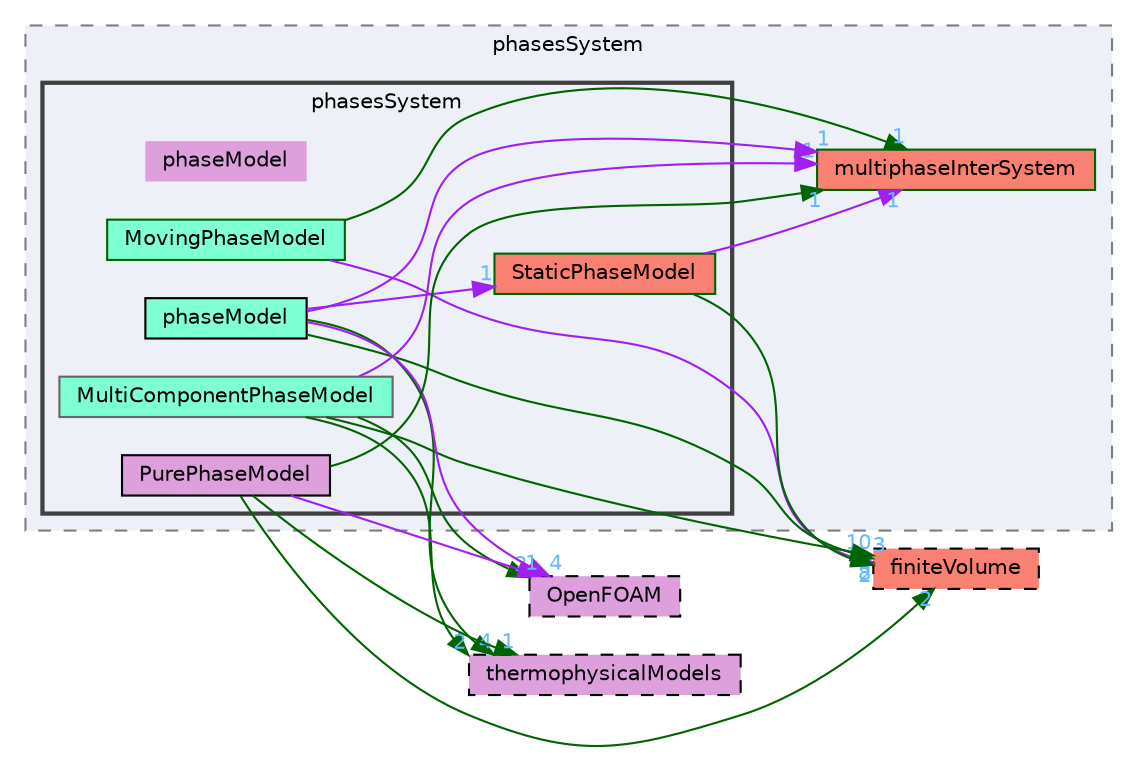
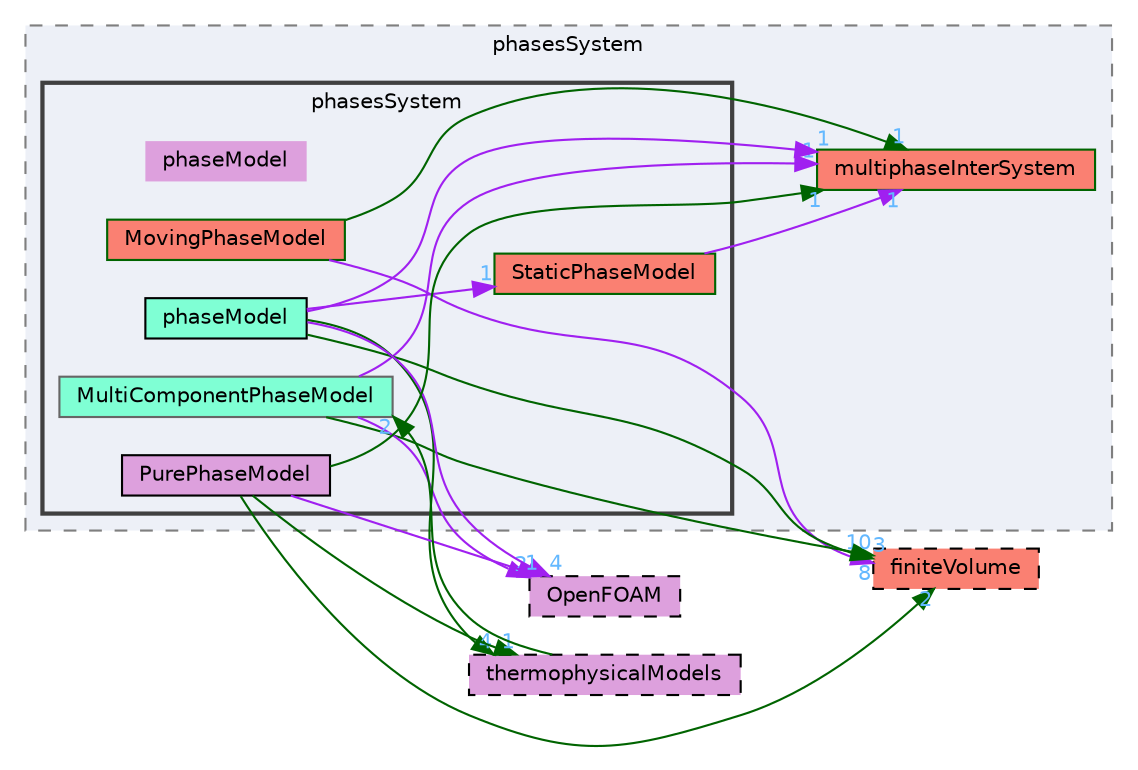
(226, 240) -> (226, 240)
(776, 417) -> none
(419, 462) -> (433, 493)
(408, 471) -> (478, 625)
